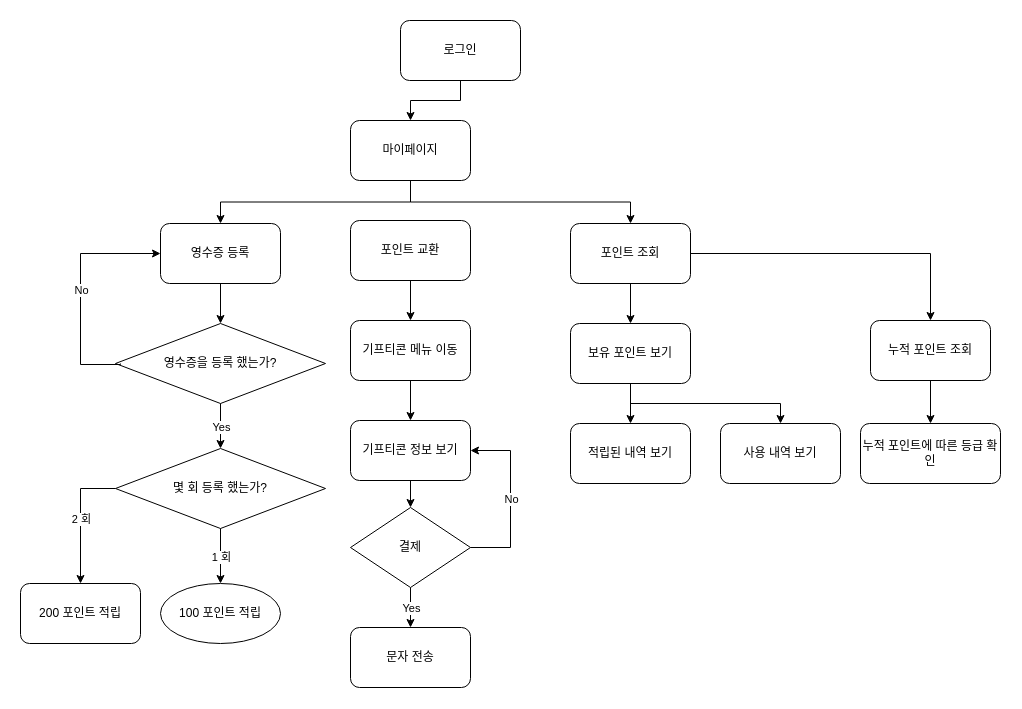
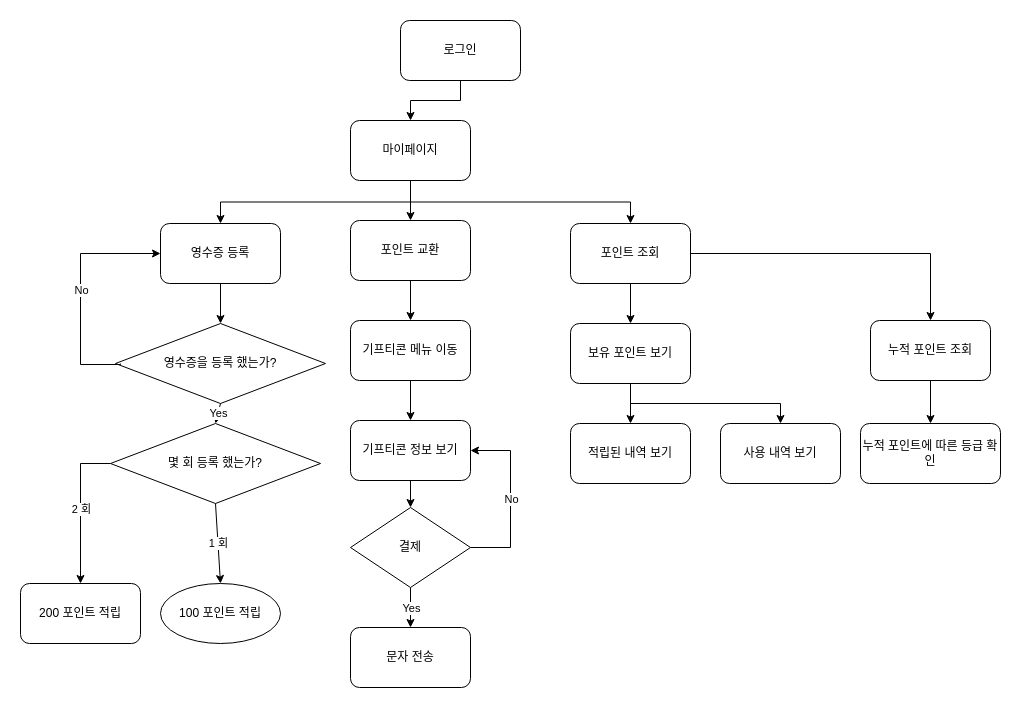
none -> (411, 209)
(221, 489) -> (216, 464)
